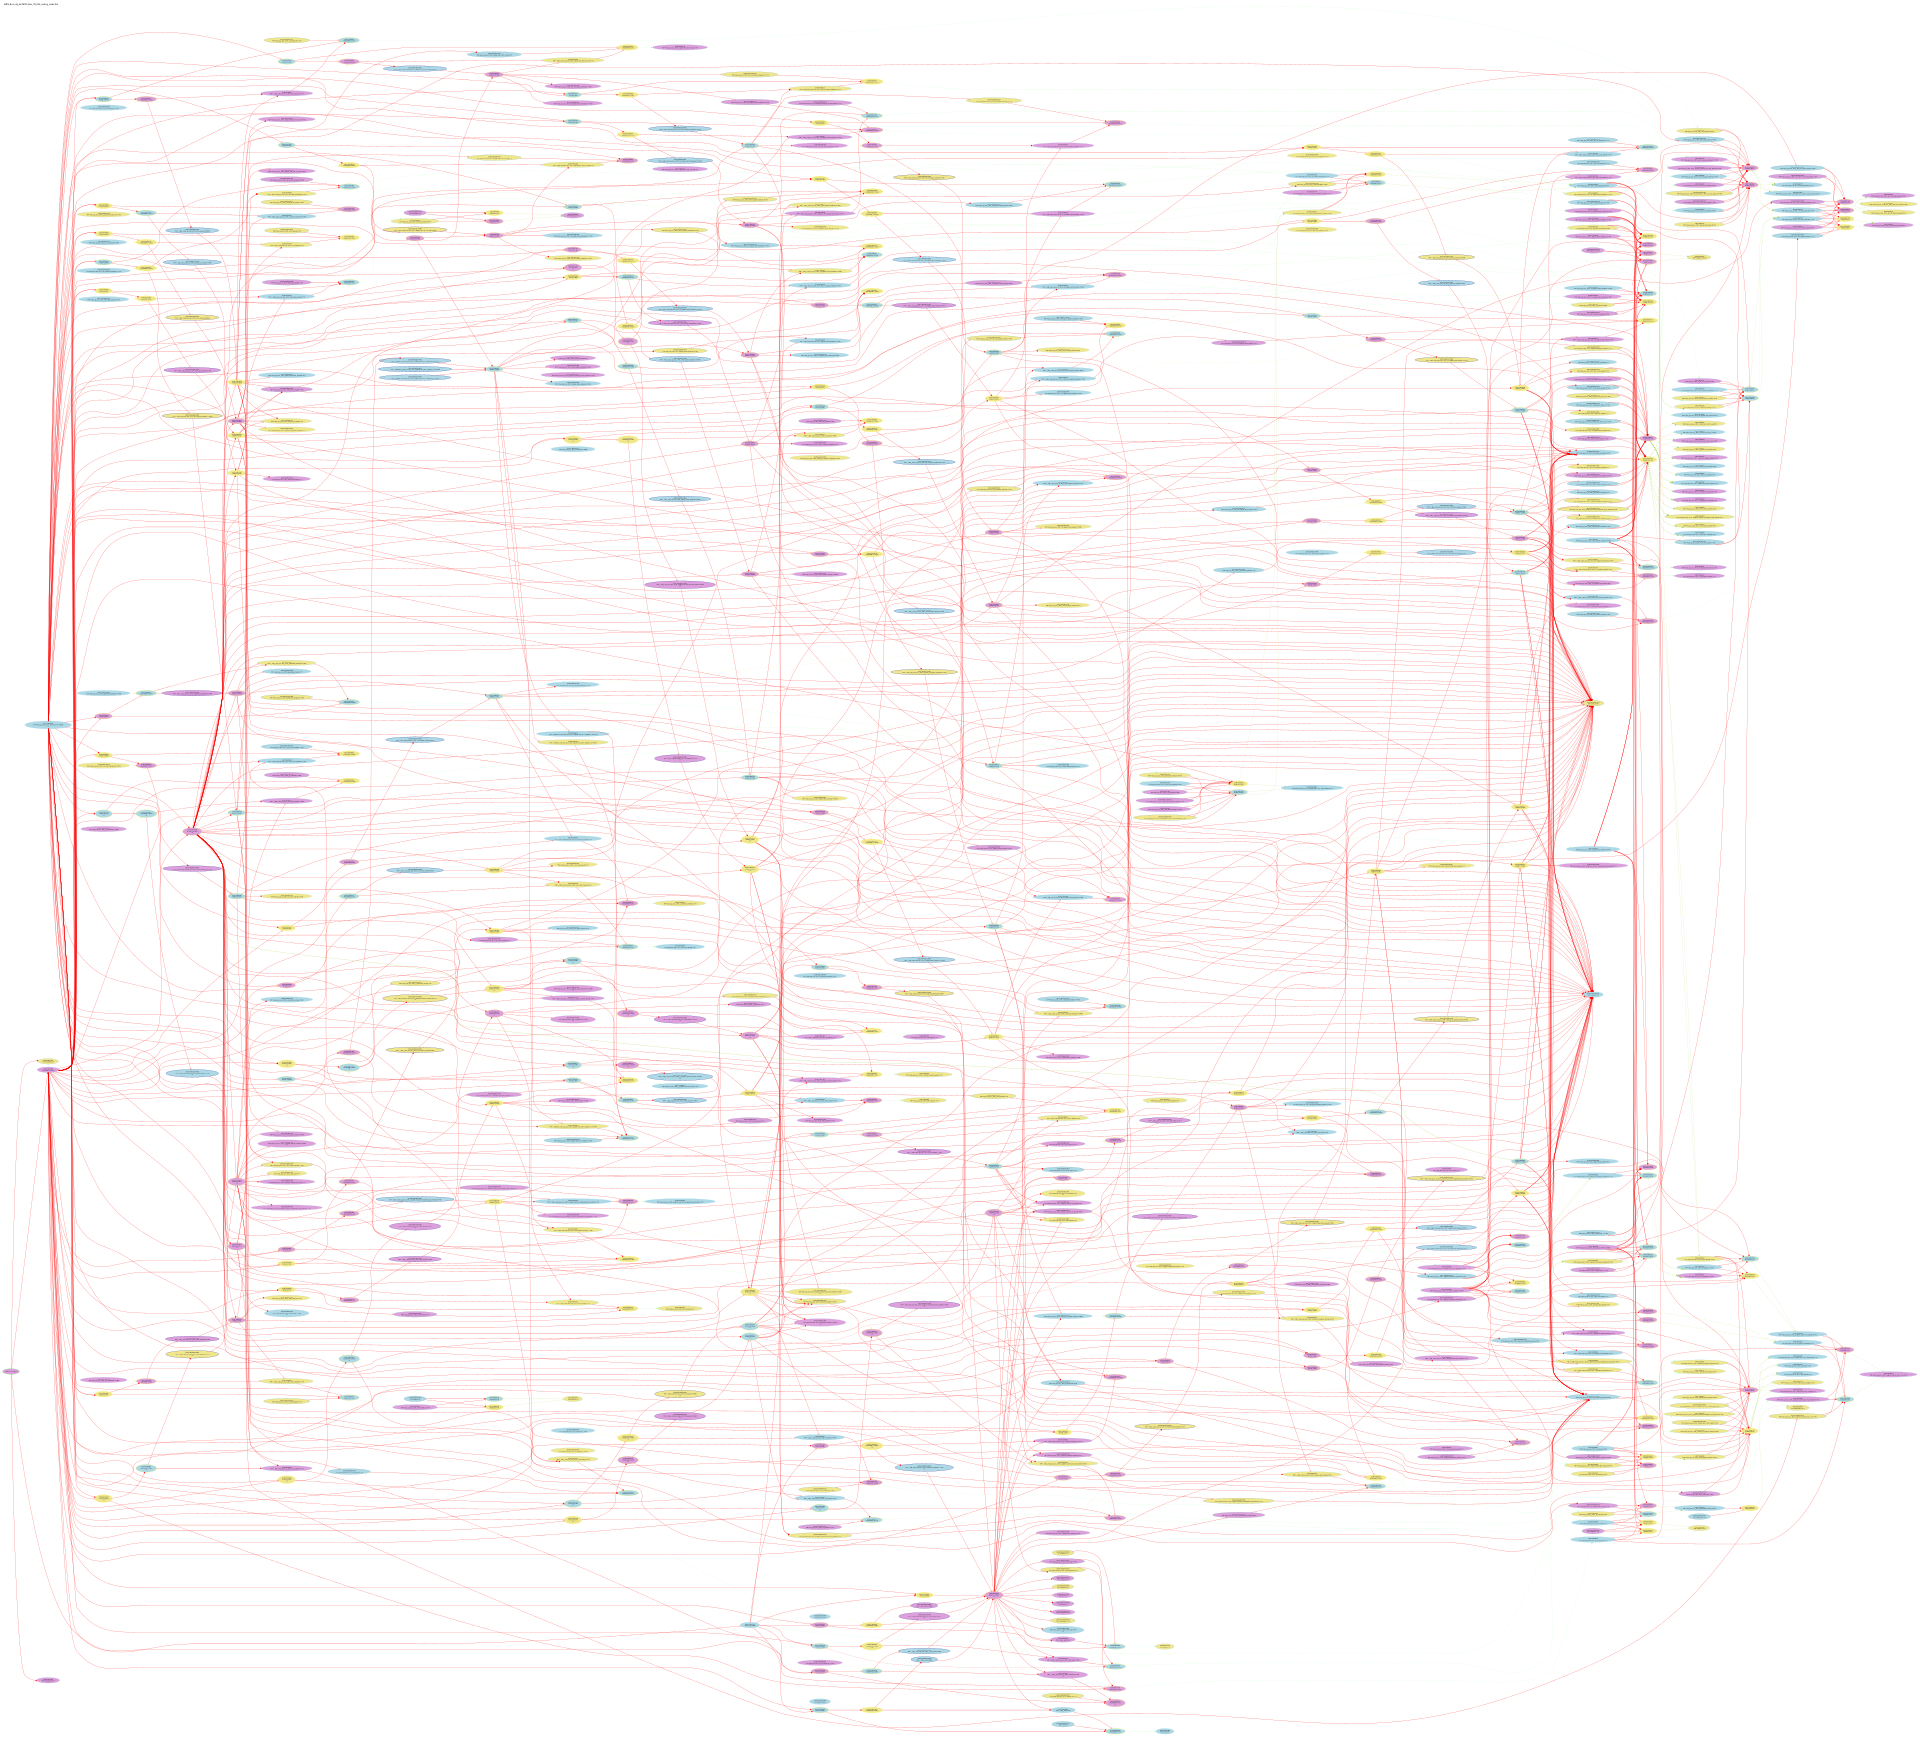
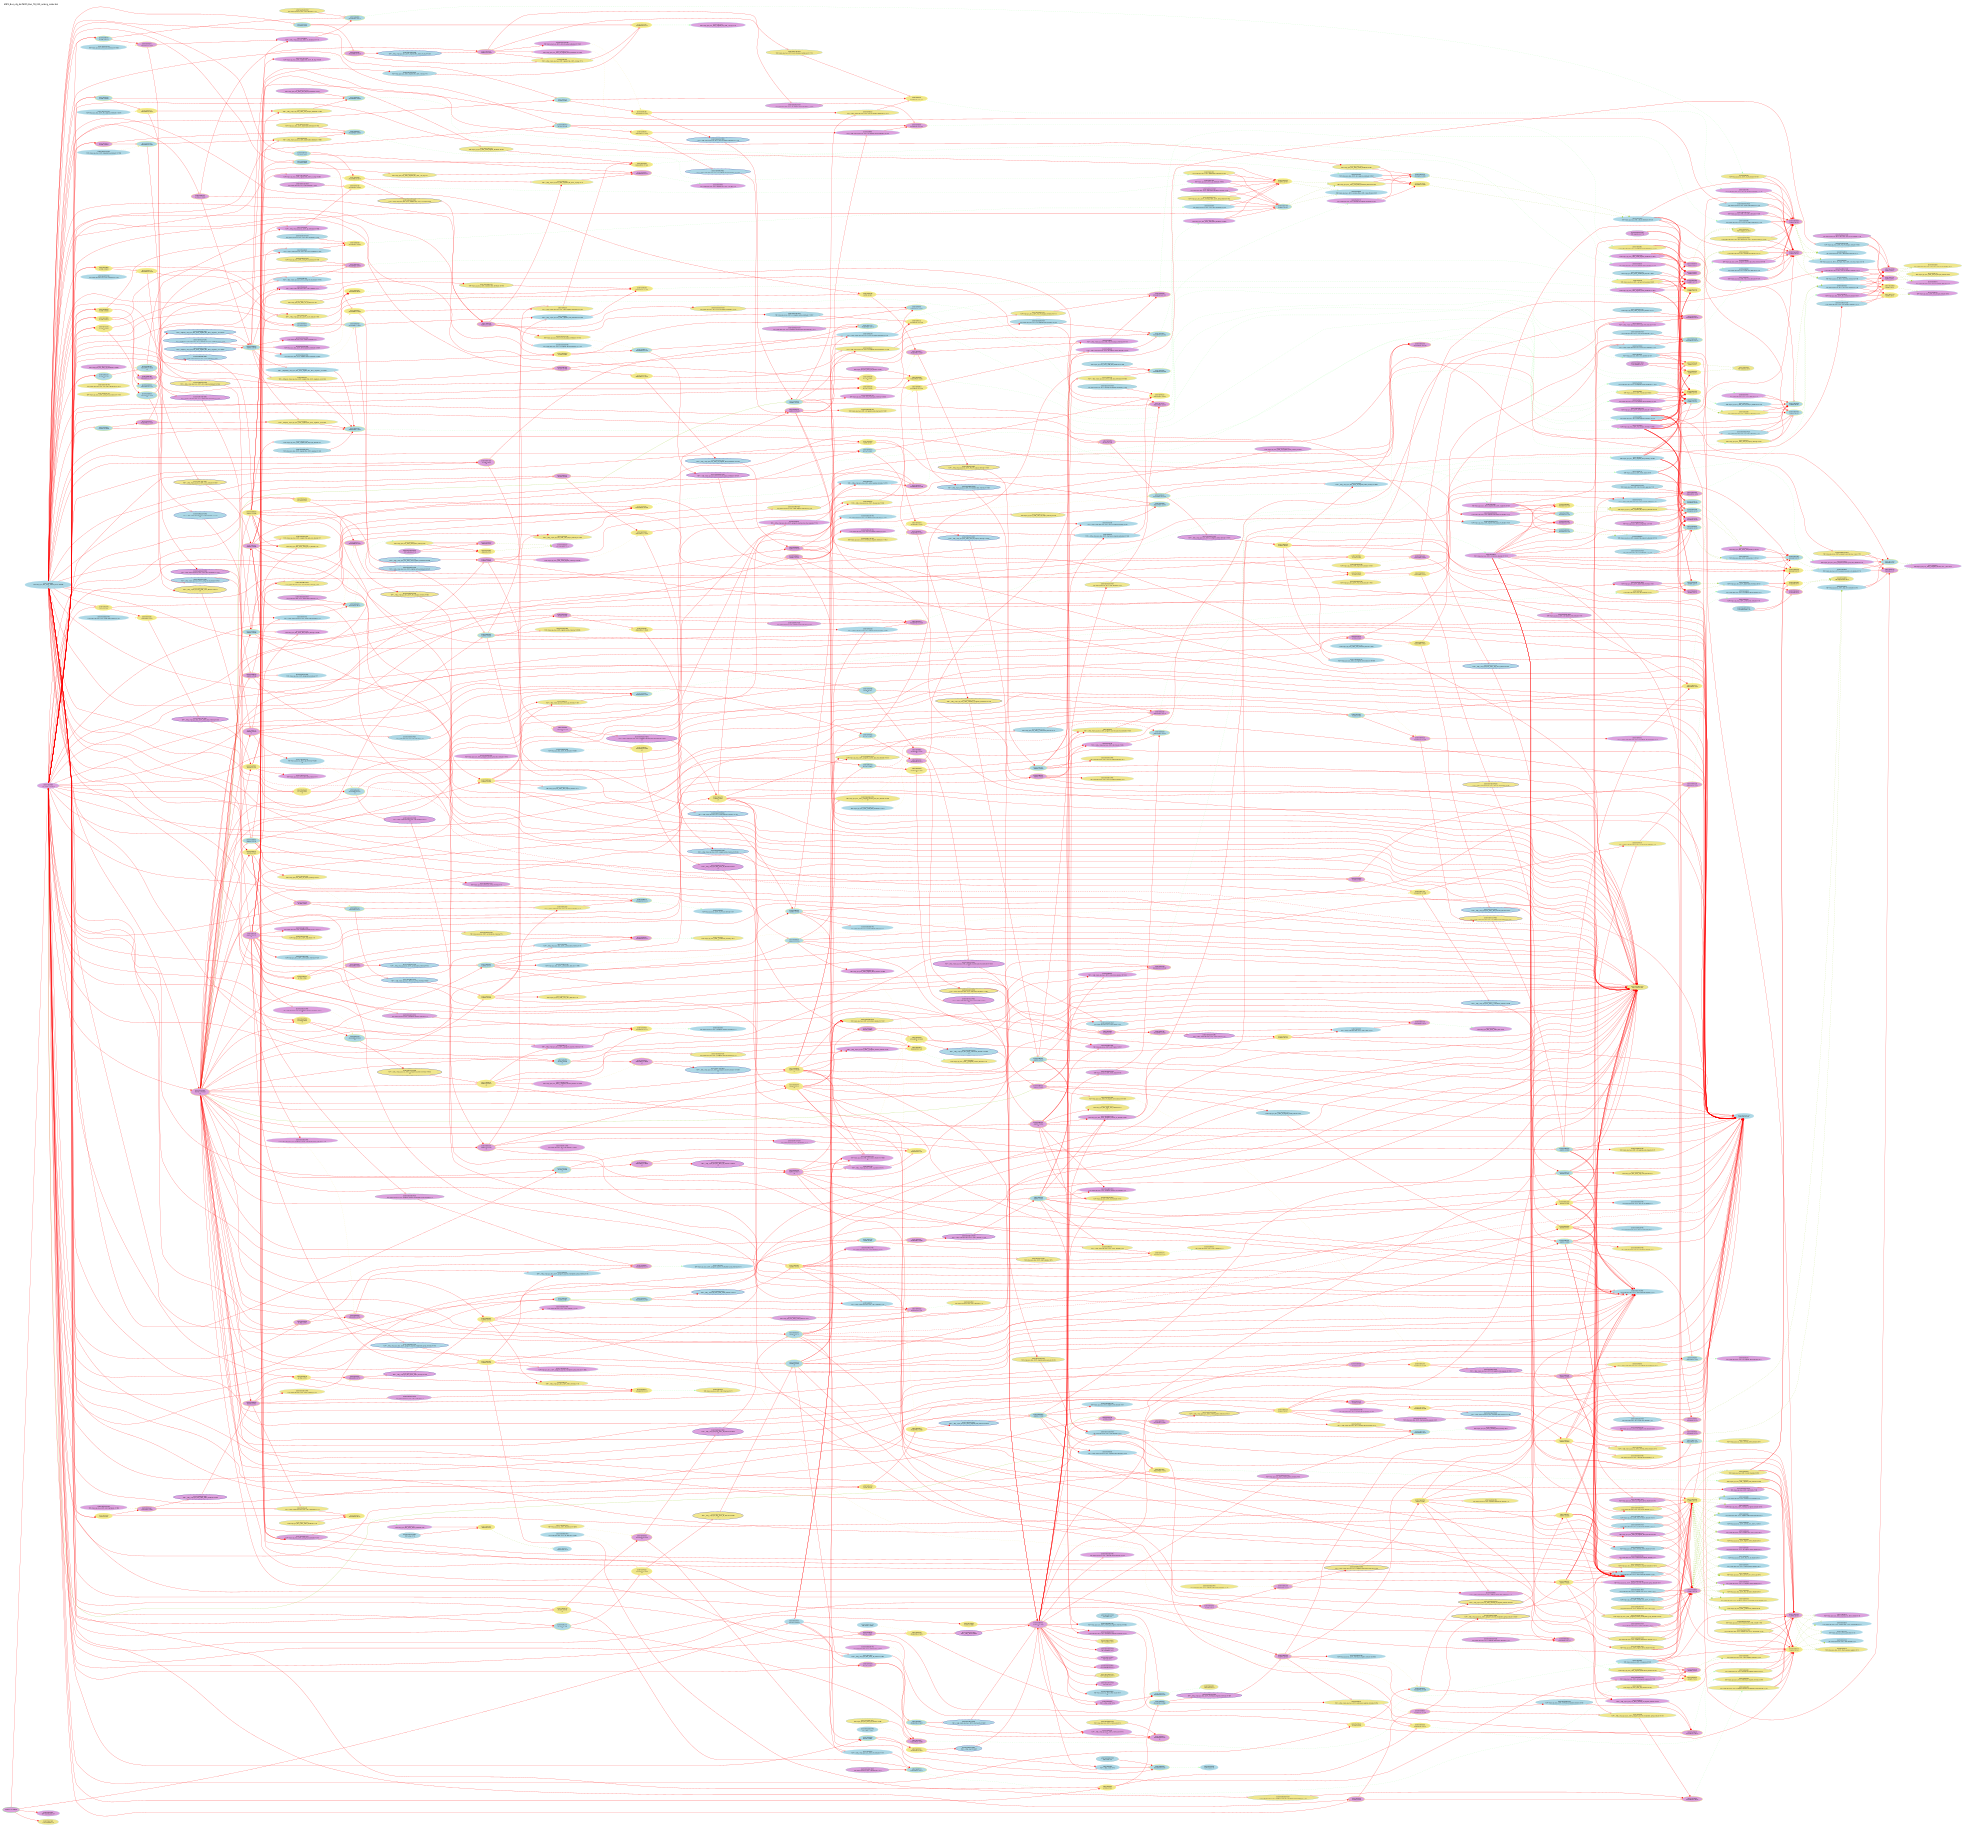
(250, 280) -> (239, 546)
none -> (226, 326)
(599, 440) -> (599, 742)
(482, 512) -> none
none -> (1794, 592)
(502, 597) -> (618, 1121)
(919, 648) -> (952, 891)
(217, 782) -> none
(924, 1037) -> none
(994, 1037) -> (794, 941)
(797, 1060) -> (473, 1440)
(600, 1090) -> (600, 1299)
(1581, 1090) -> (1714, 1308)
(349, 1397) -> (355, 1516)
(494, 1399) -> none
(573, 1399) -> (562, 1549)
(1063, 1553) -> (1107, 1616)
(331, 1554) -> (212, 1609)
(834, 1603) -> none
